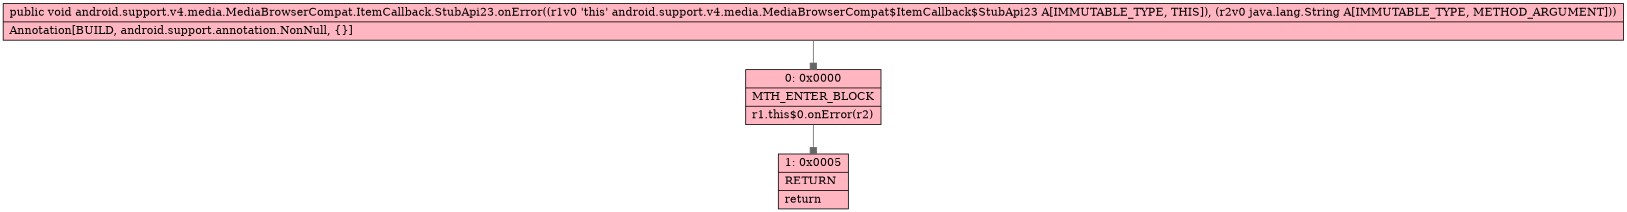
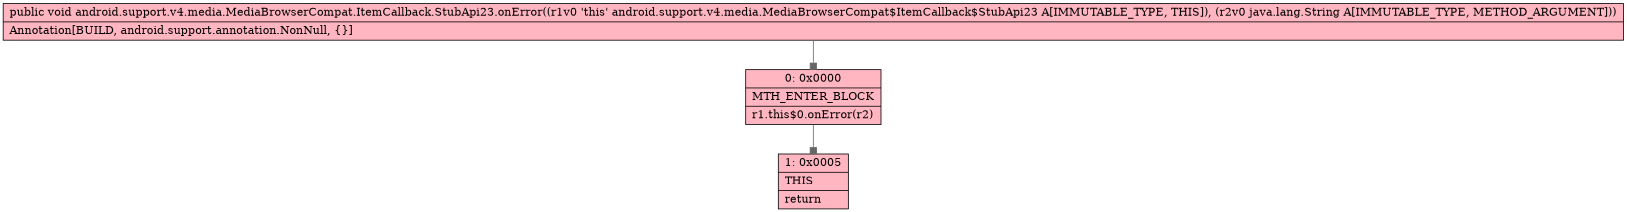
(811, 181) -> (799, 181)
